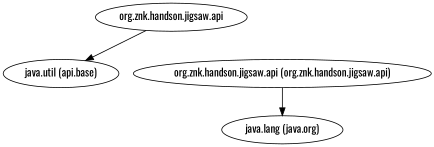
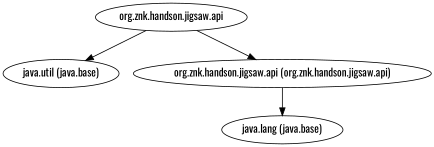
none -> (223, 43)
(61, 74) -> (61, 74)
(282, 130) -> (282, 130)
